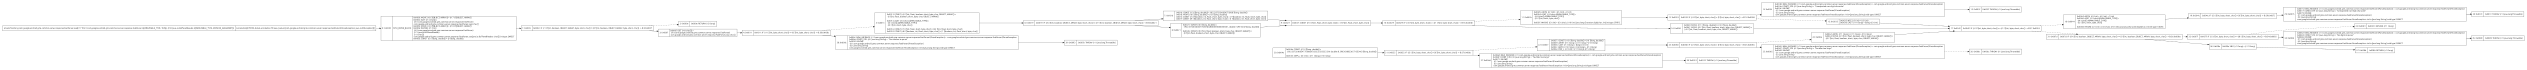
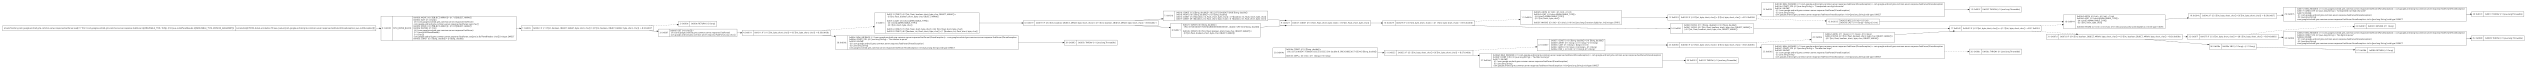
(1914, 25) -> (1971, 22)
